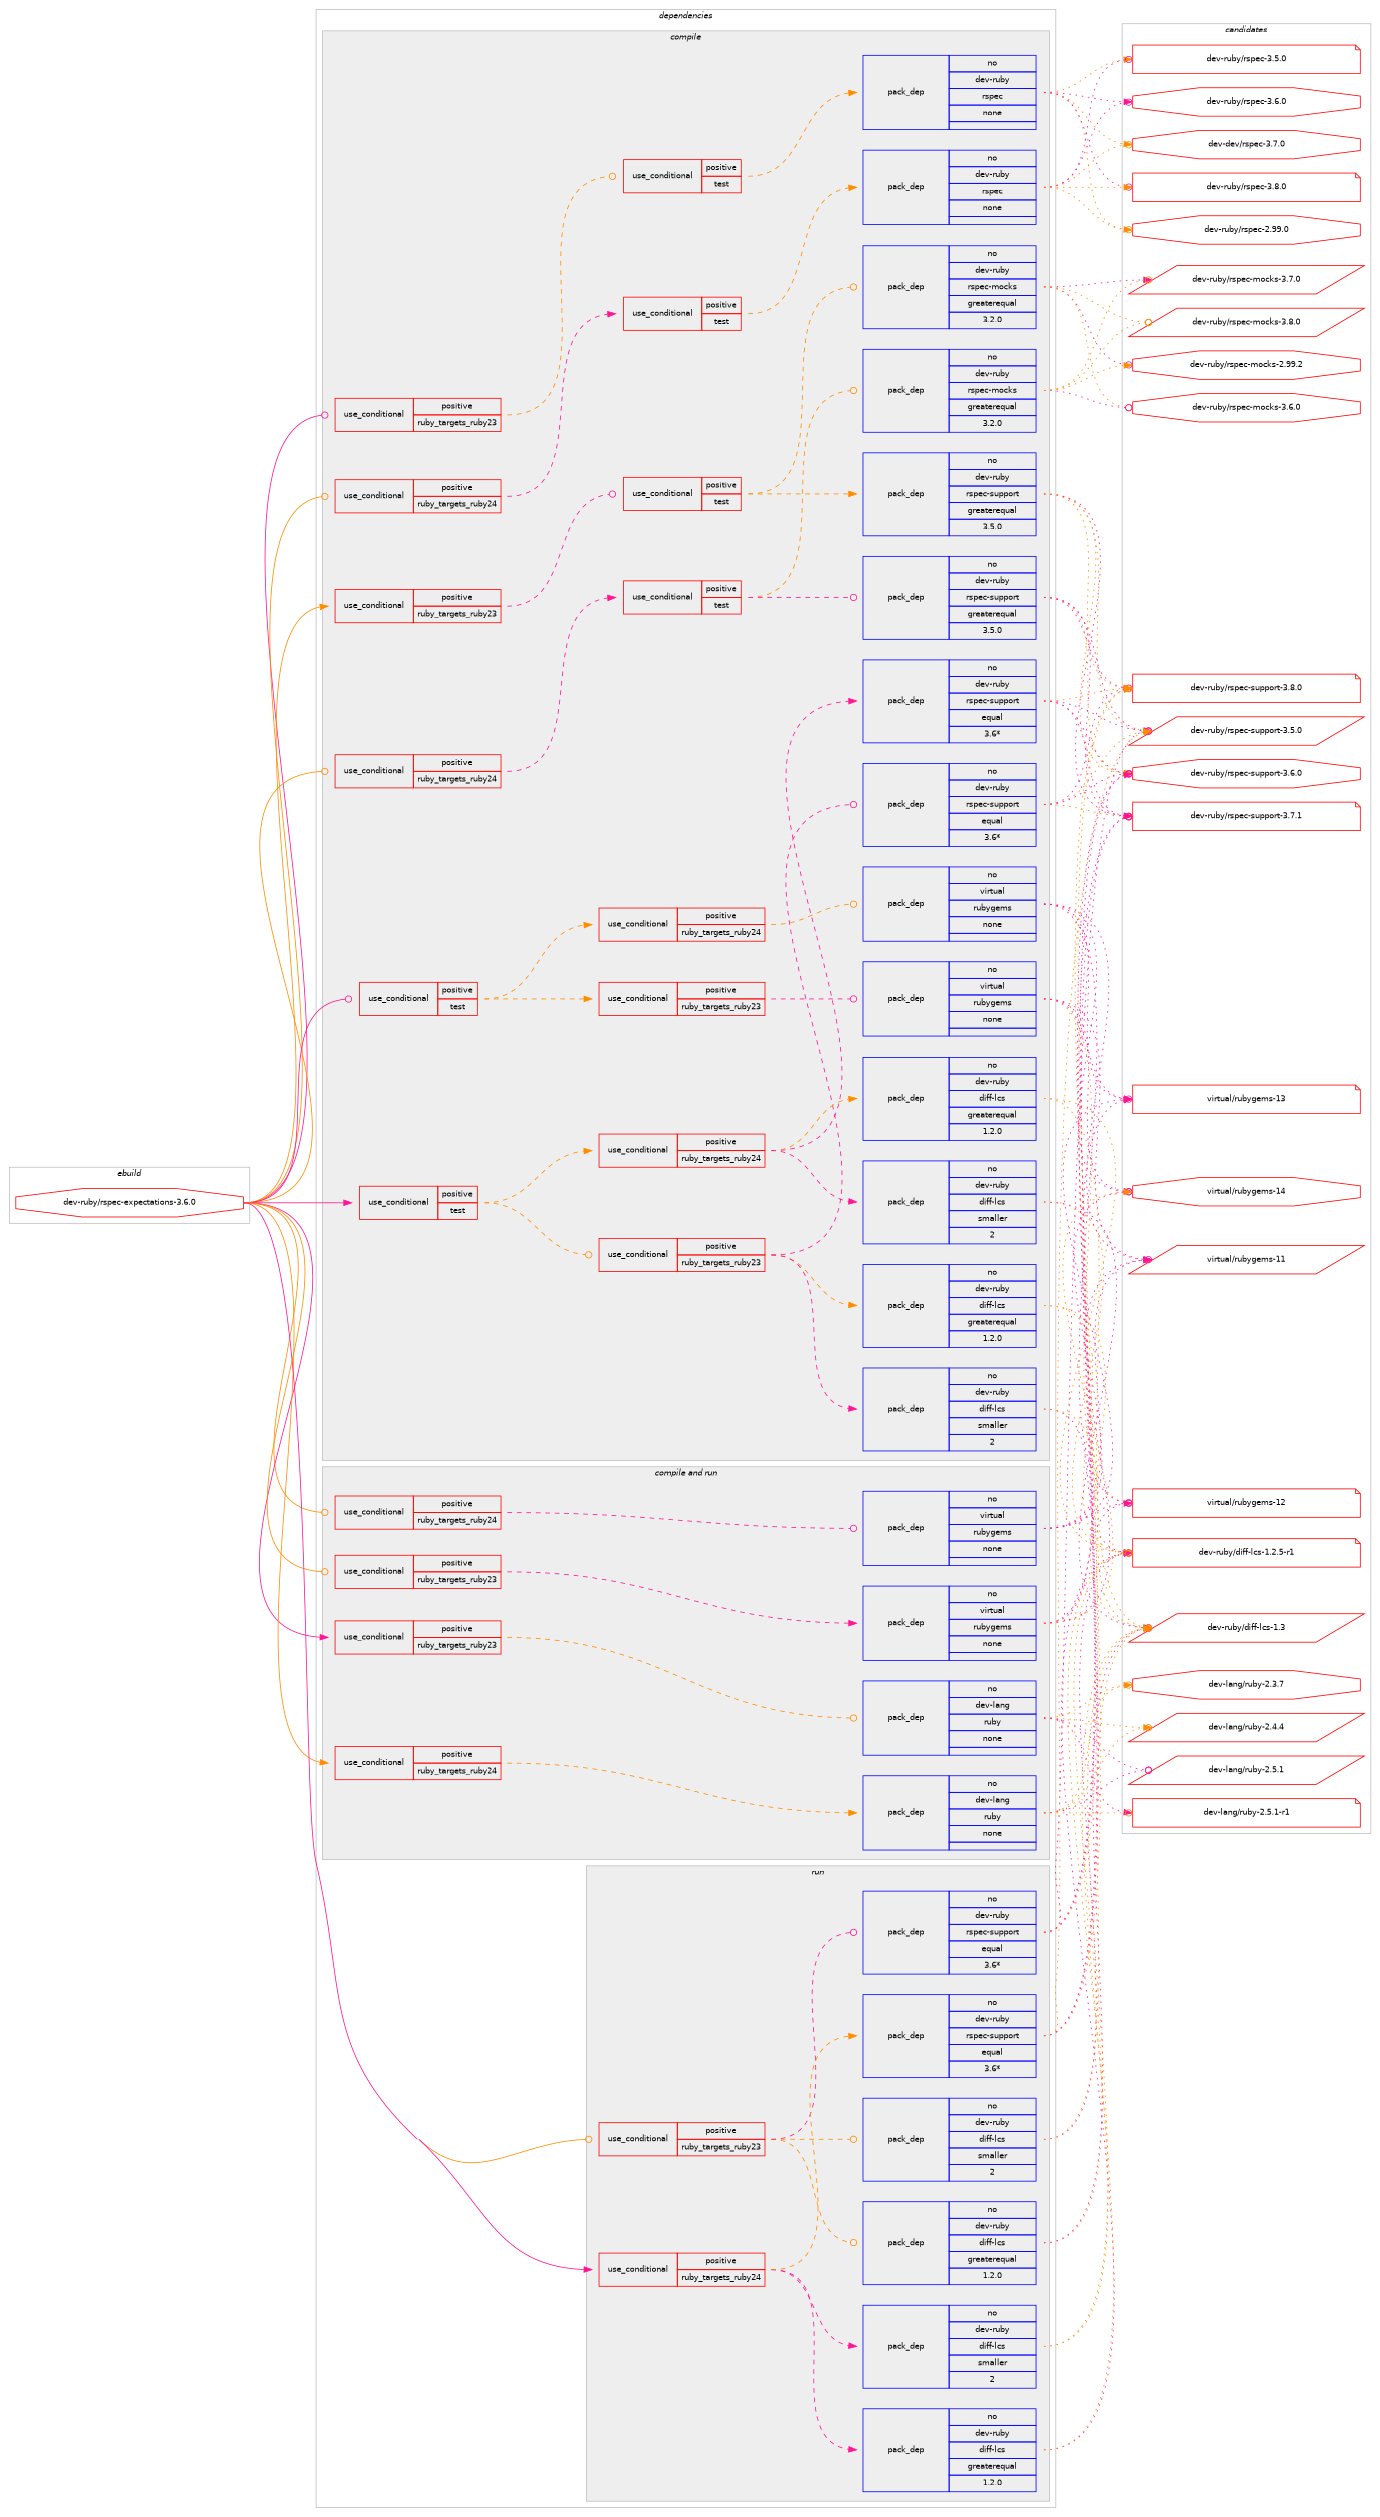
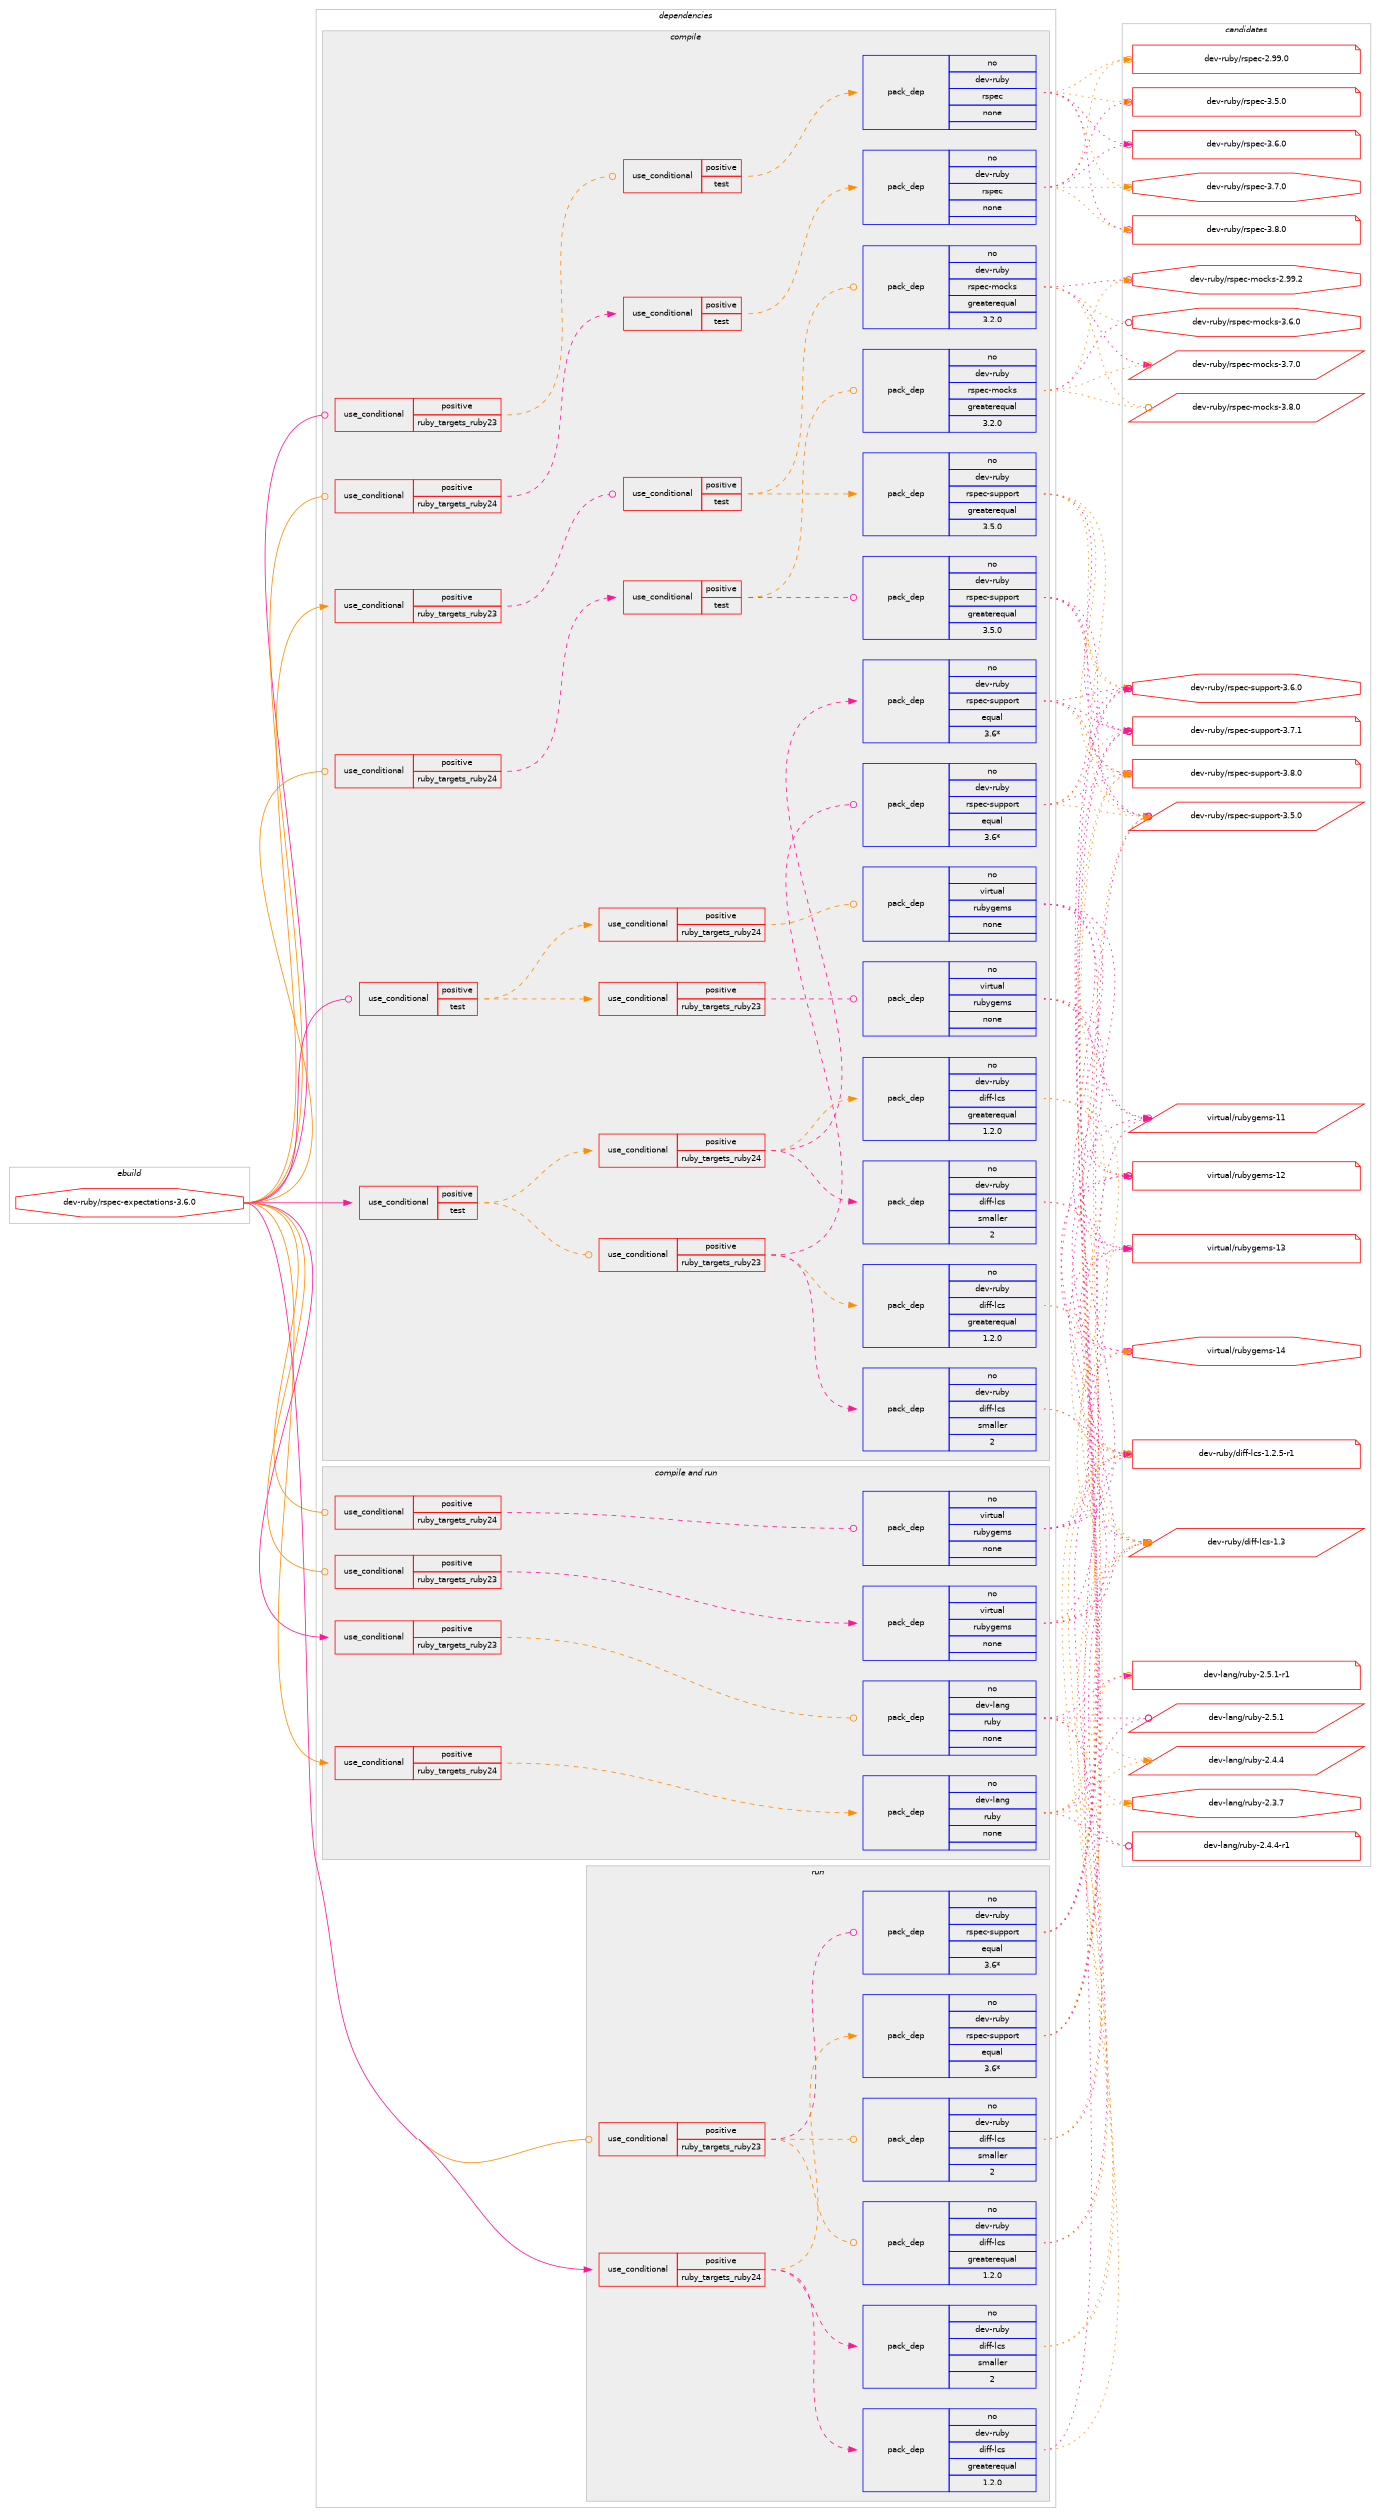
(1247, 102) -> (1247, 145)
(1247, 145) -> (1247, 187)
(1247, 230) -> (1247, 59)
none -> (1247, 1846)
